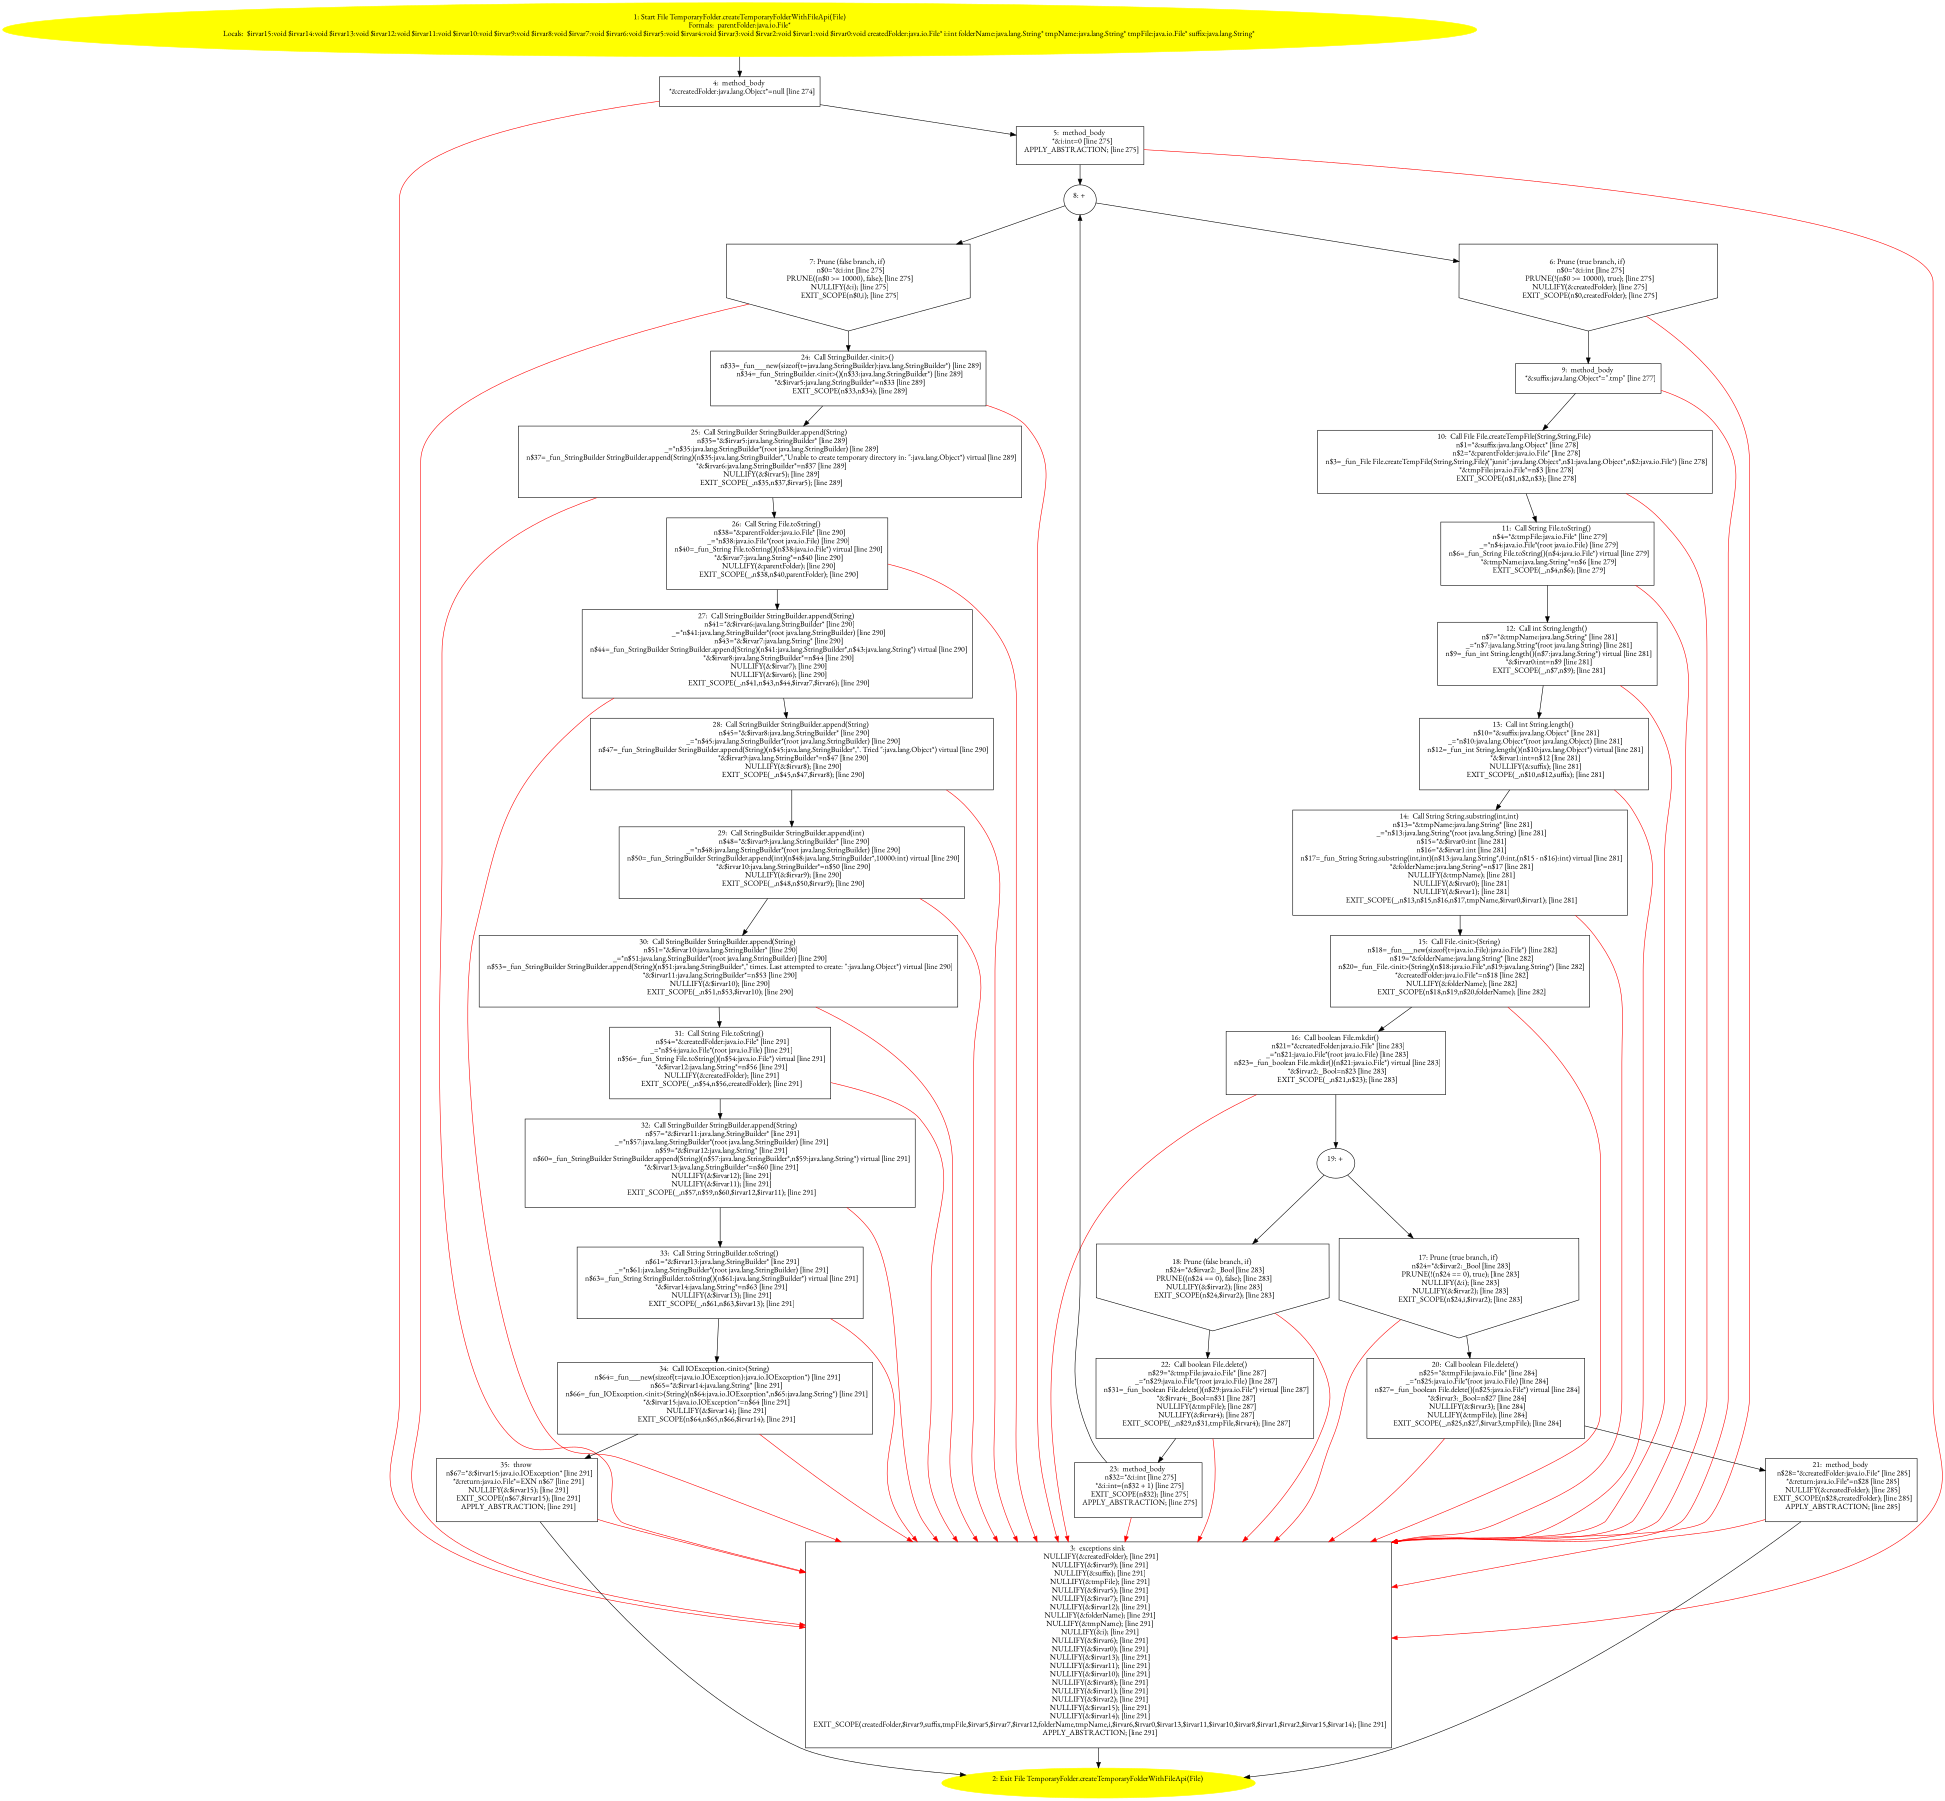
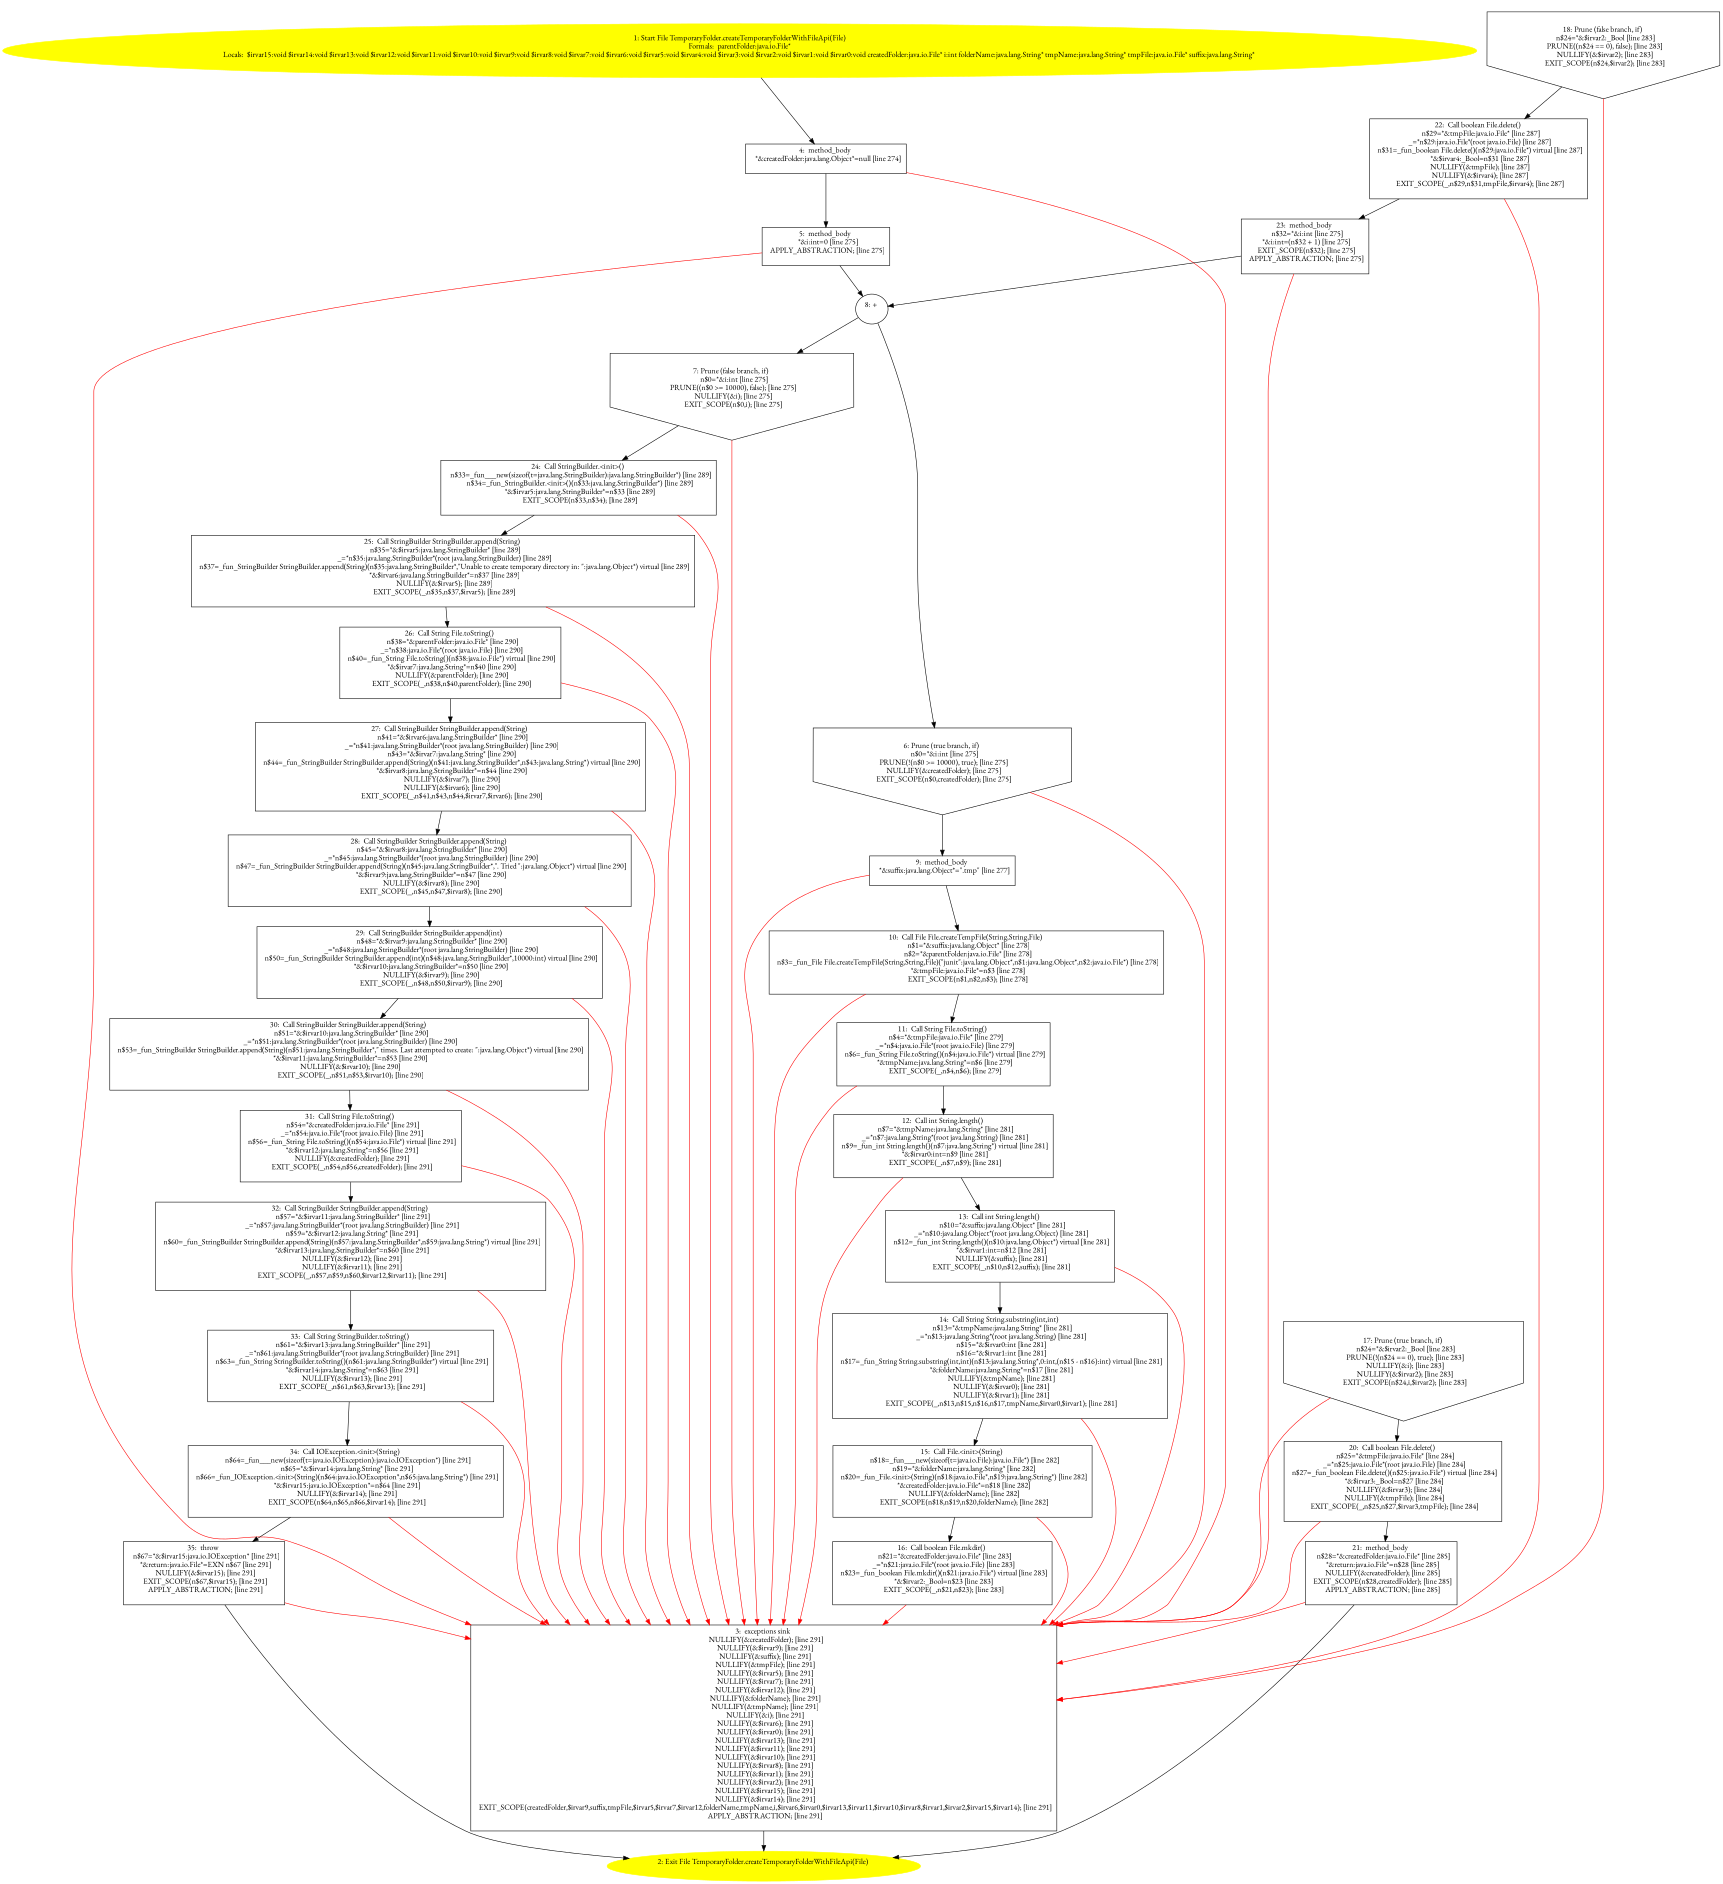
(1336, 1163) -> none
